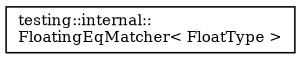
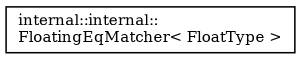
(150, 30) -> (150, 30)
